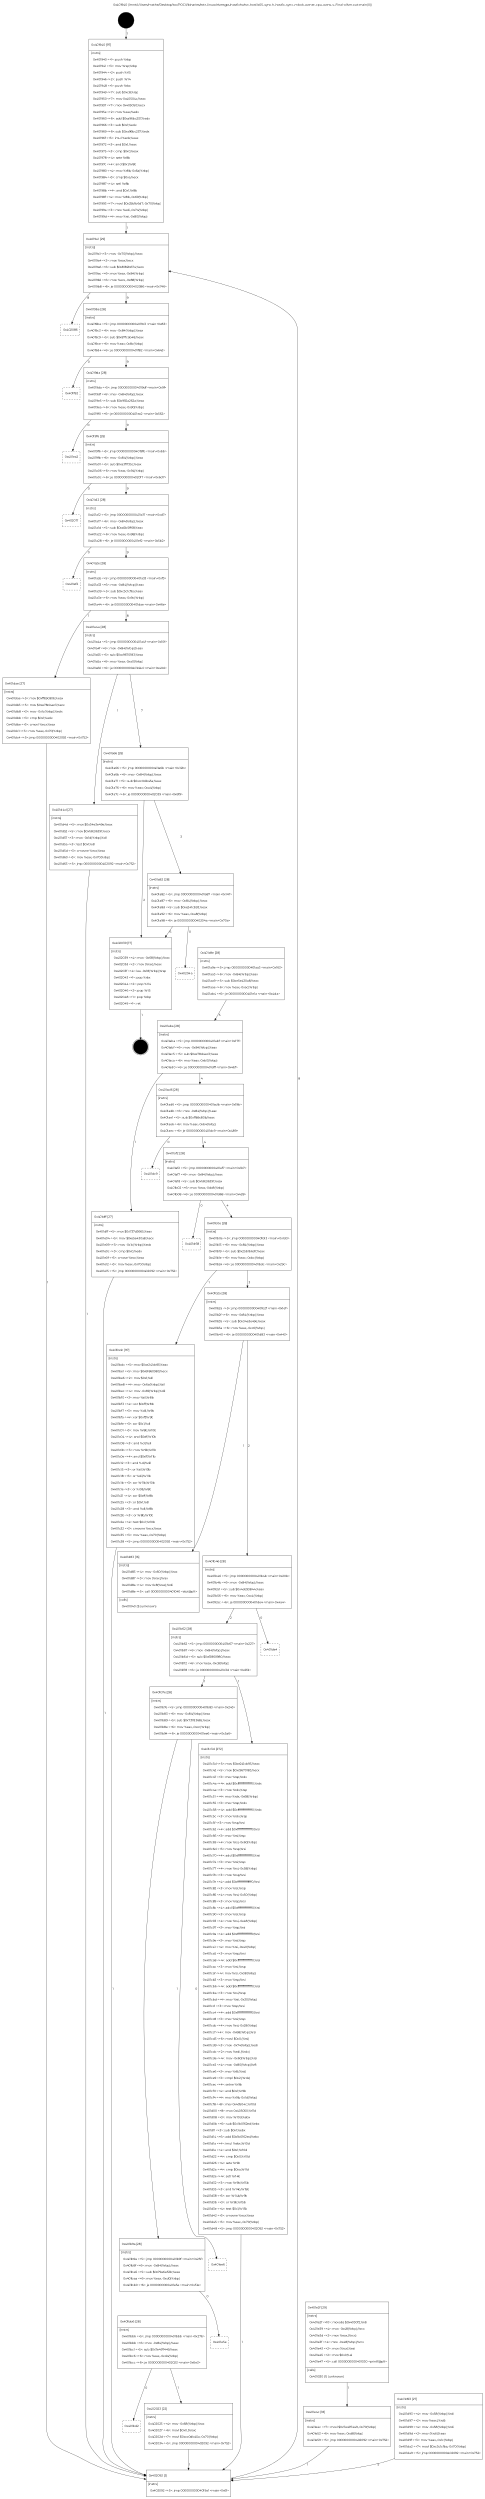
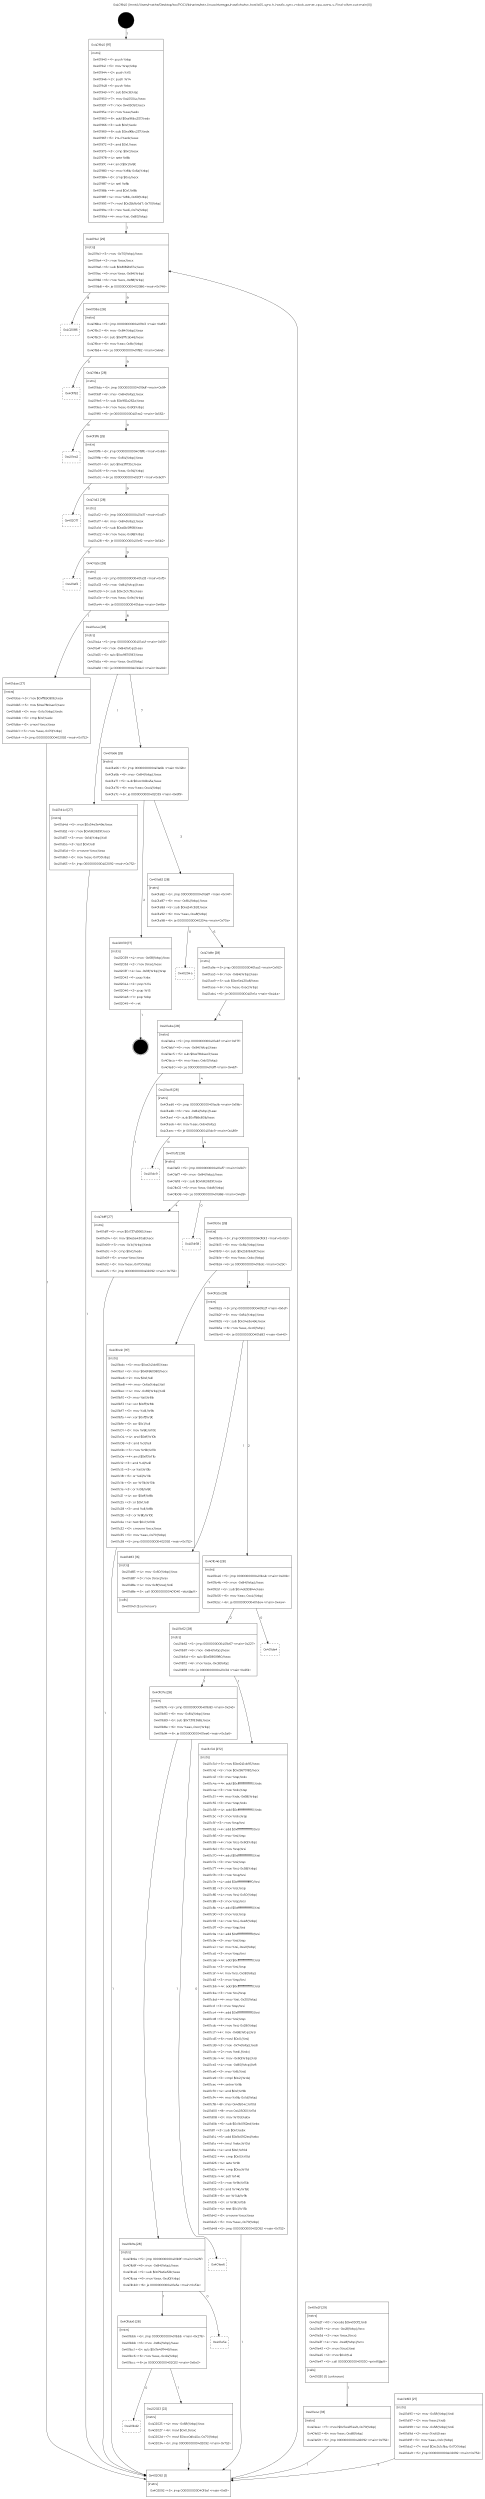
(169, 931) -> (215, 936)
(226, 1208) -> (175, 1205)
none -> (162, 2302)
